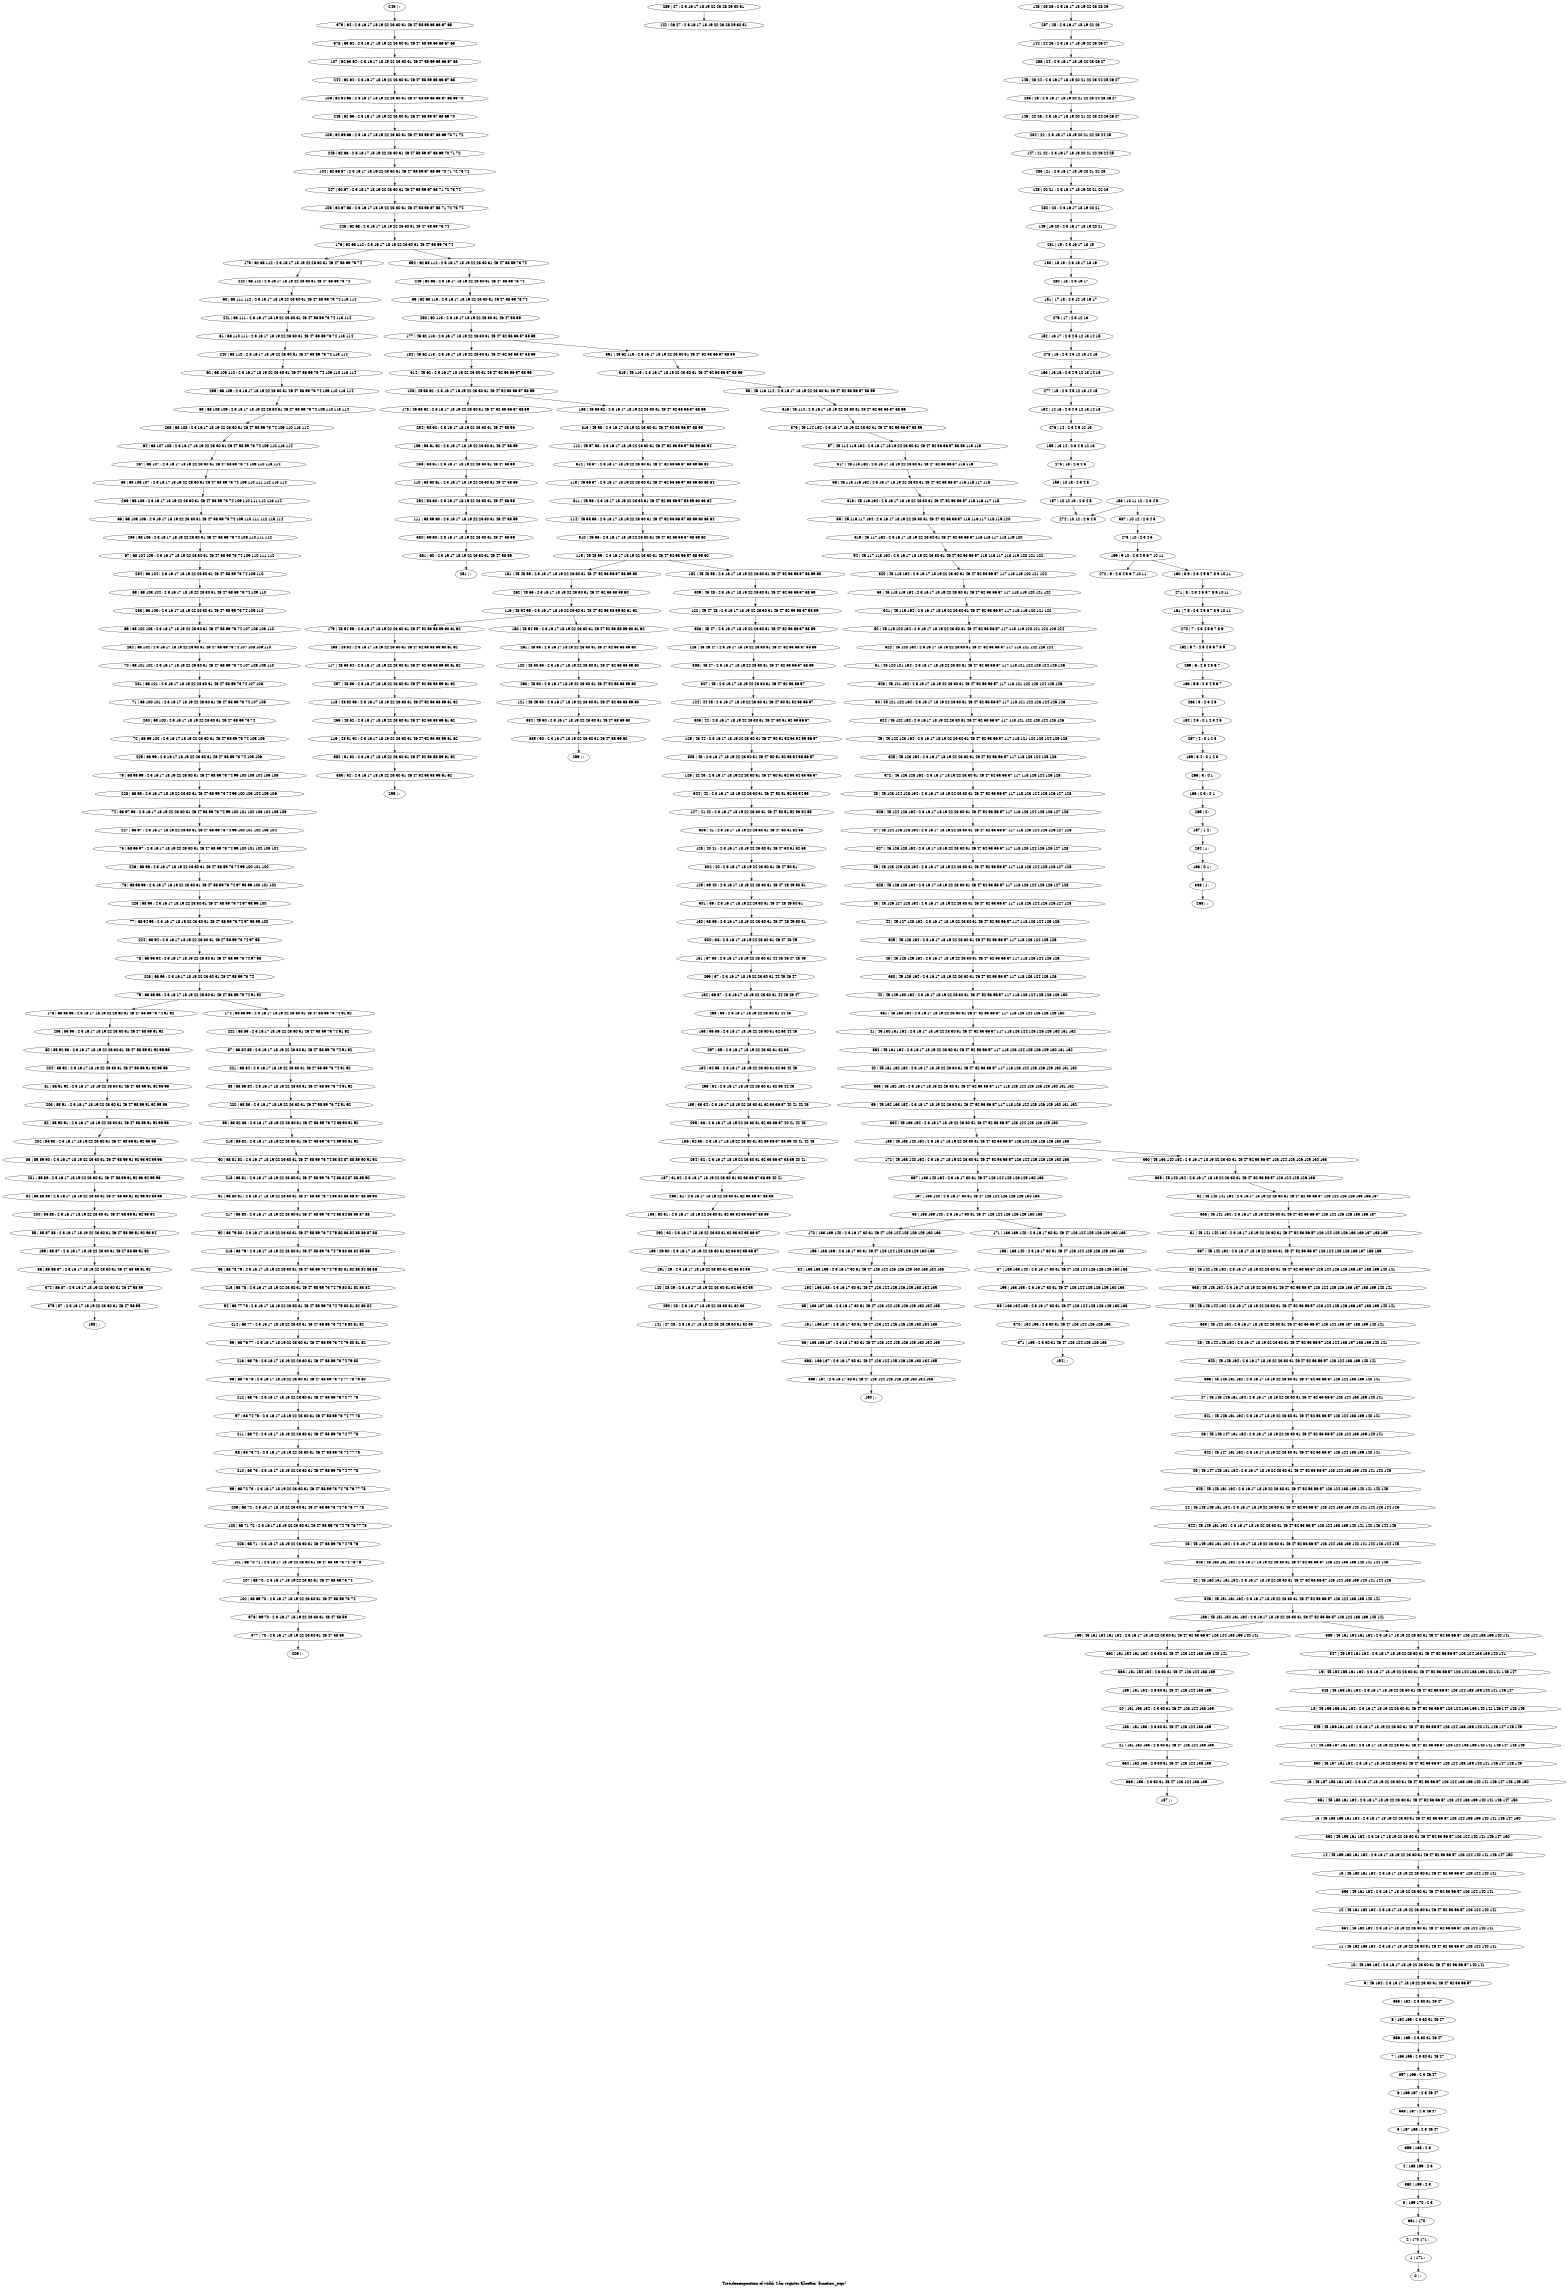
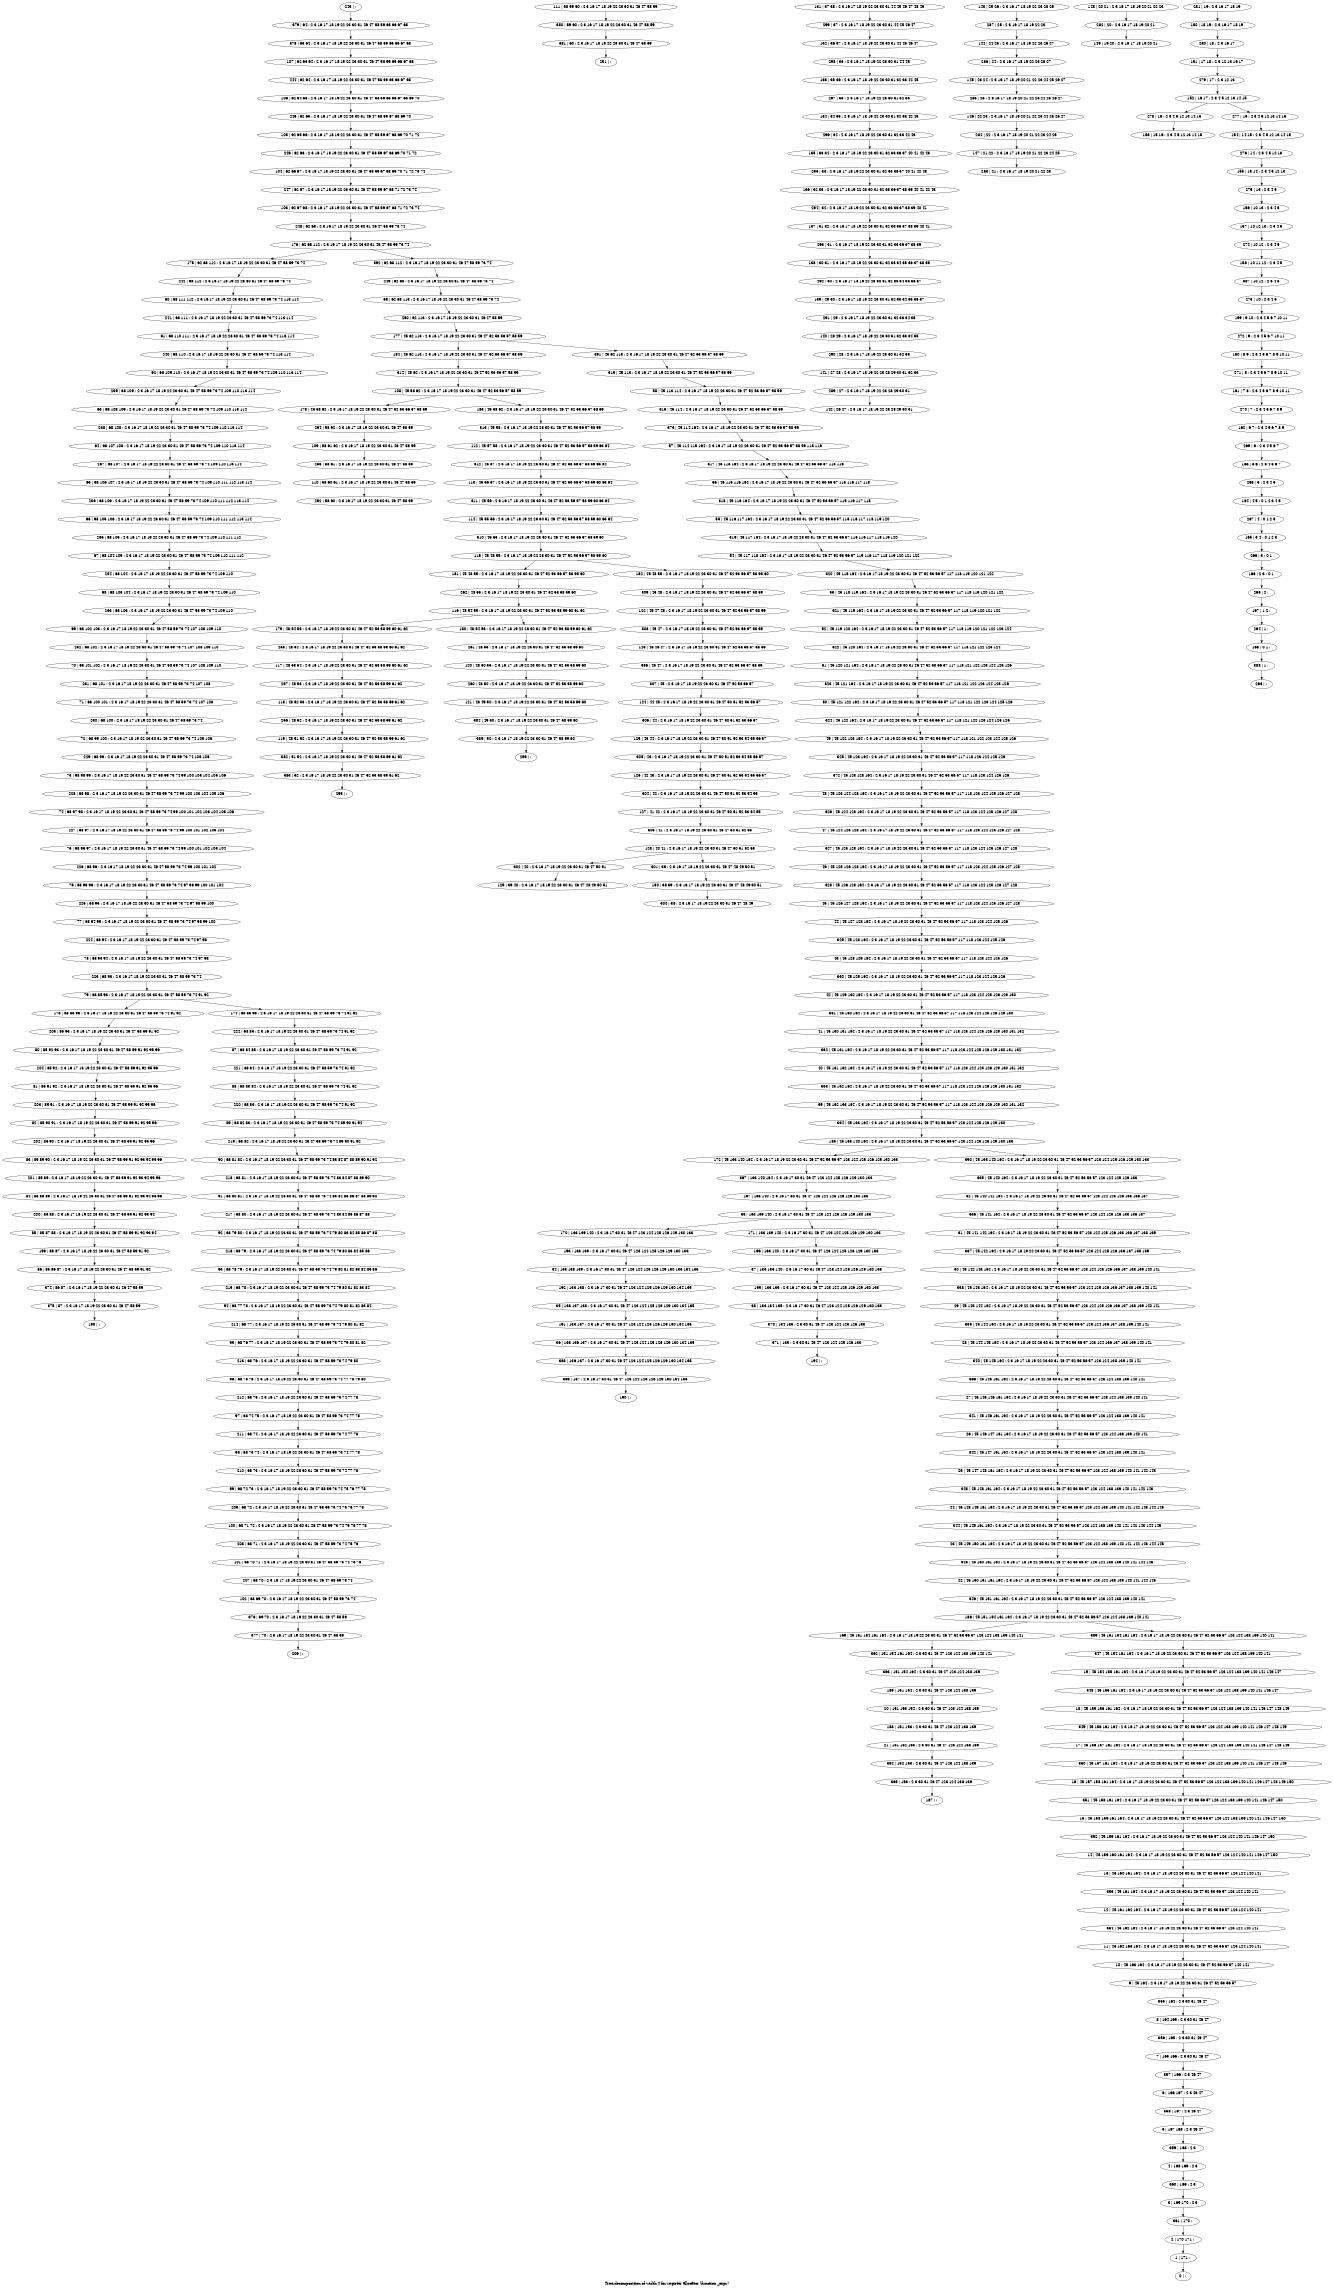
(1071, 180) -> none
(1071, 235) -> none
none -> (870, 381)
(1071, 381) -> (1238, 107)
(466, 509) -> none
(1109, 510) -> (1262, 253)
(1169, 565) -> (1262, 344)
(752, 893) -> (702, 857)
(751, 948) -> none
